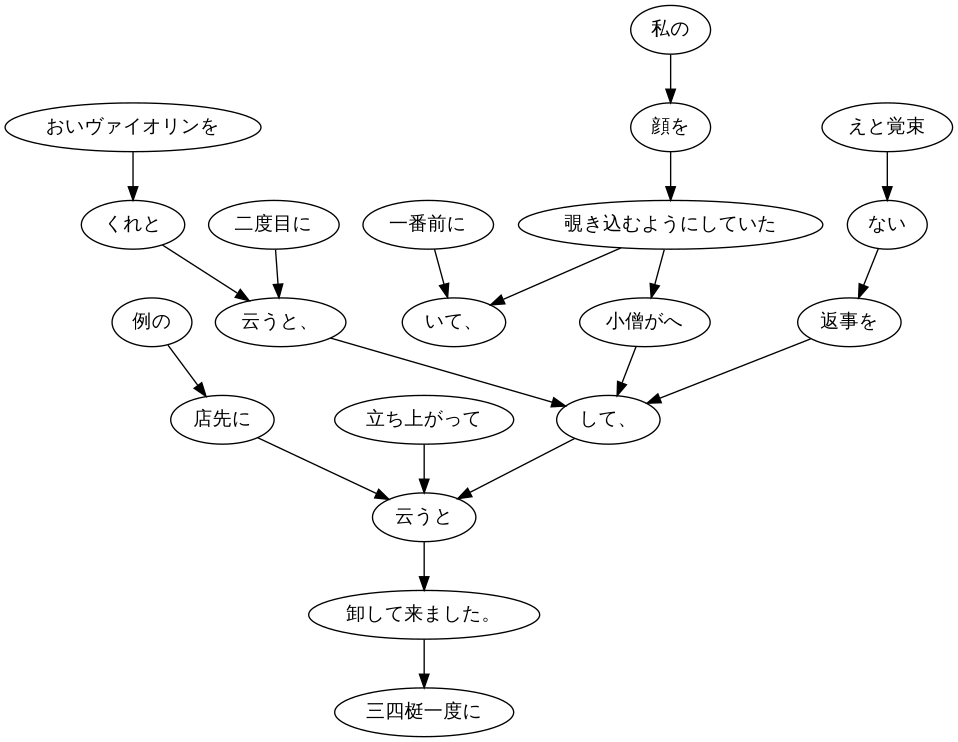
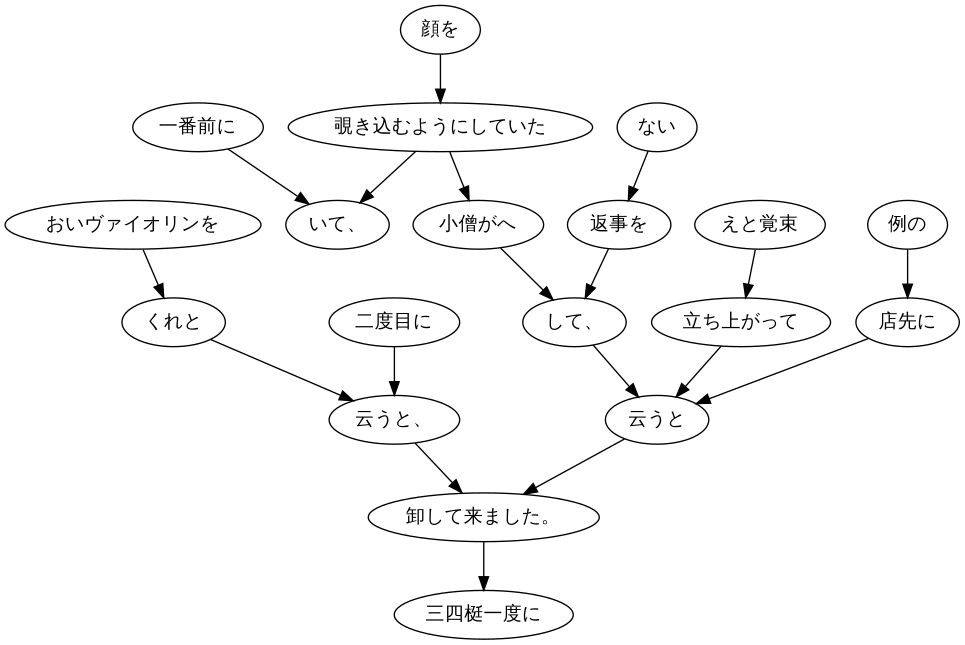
(671, 30) -> none
(887, 169) -> (752, 267)
(441, 370) -> (434, 463)
